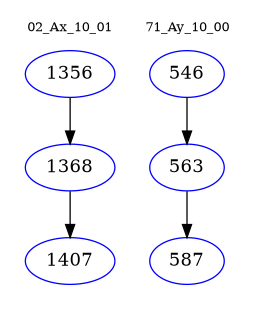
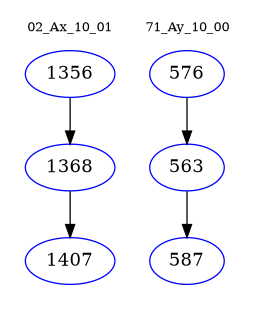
(187, 74) -> (187, 74)
